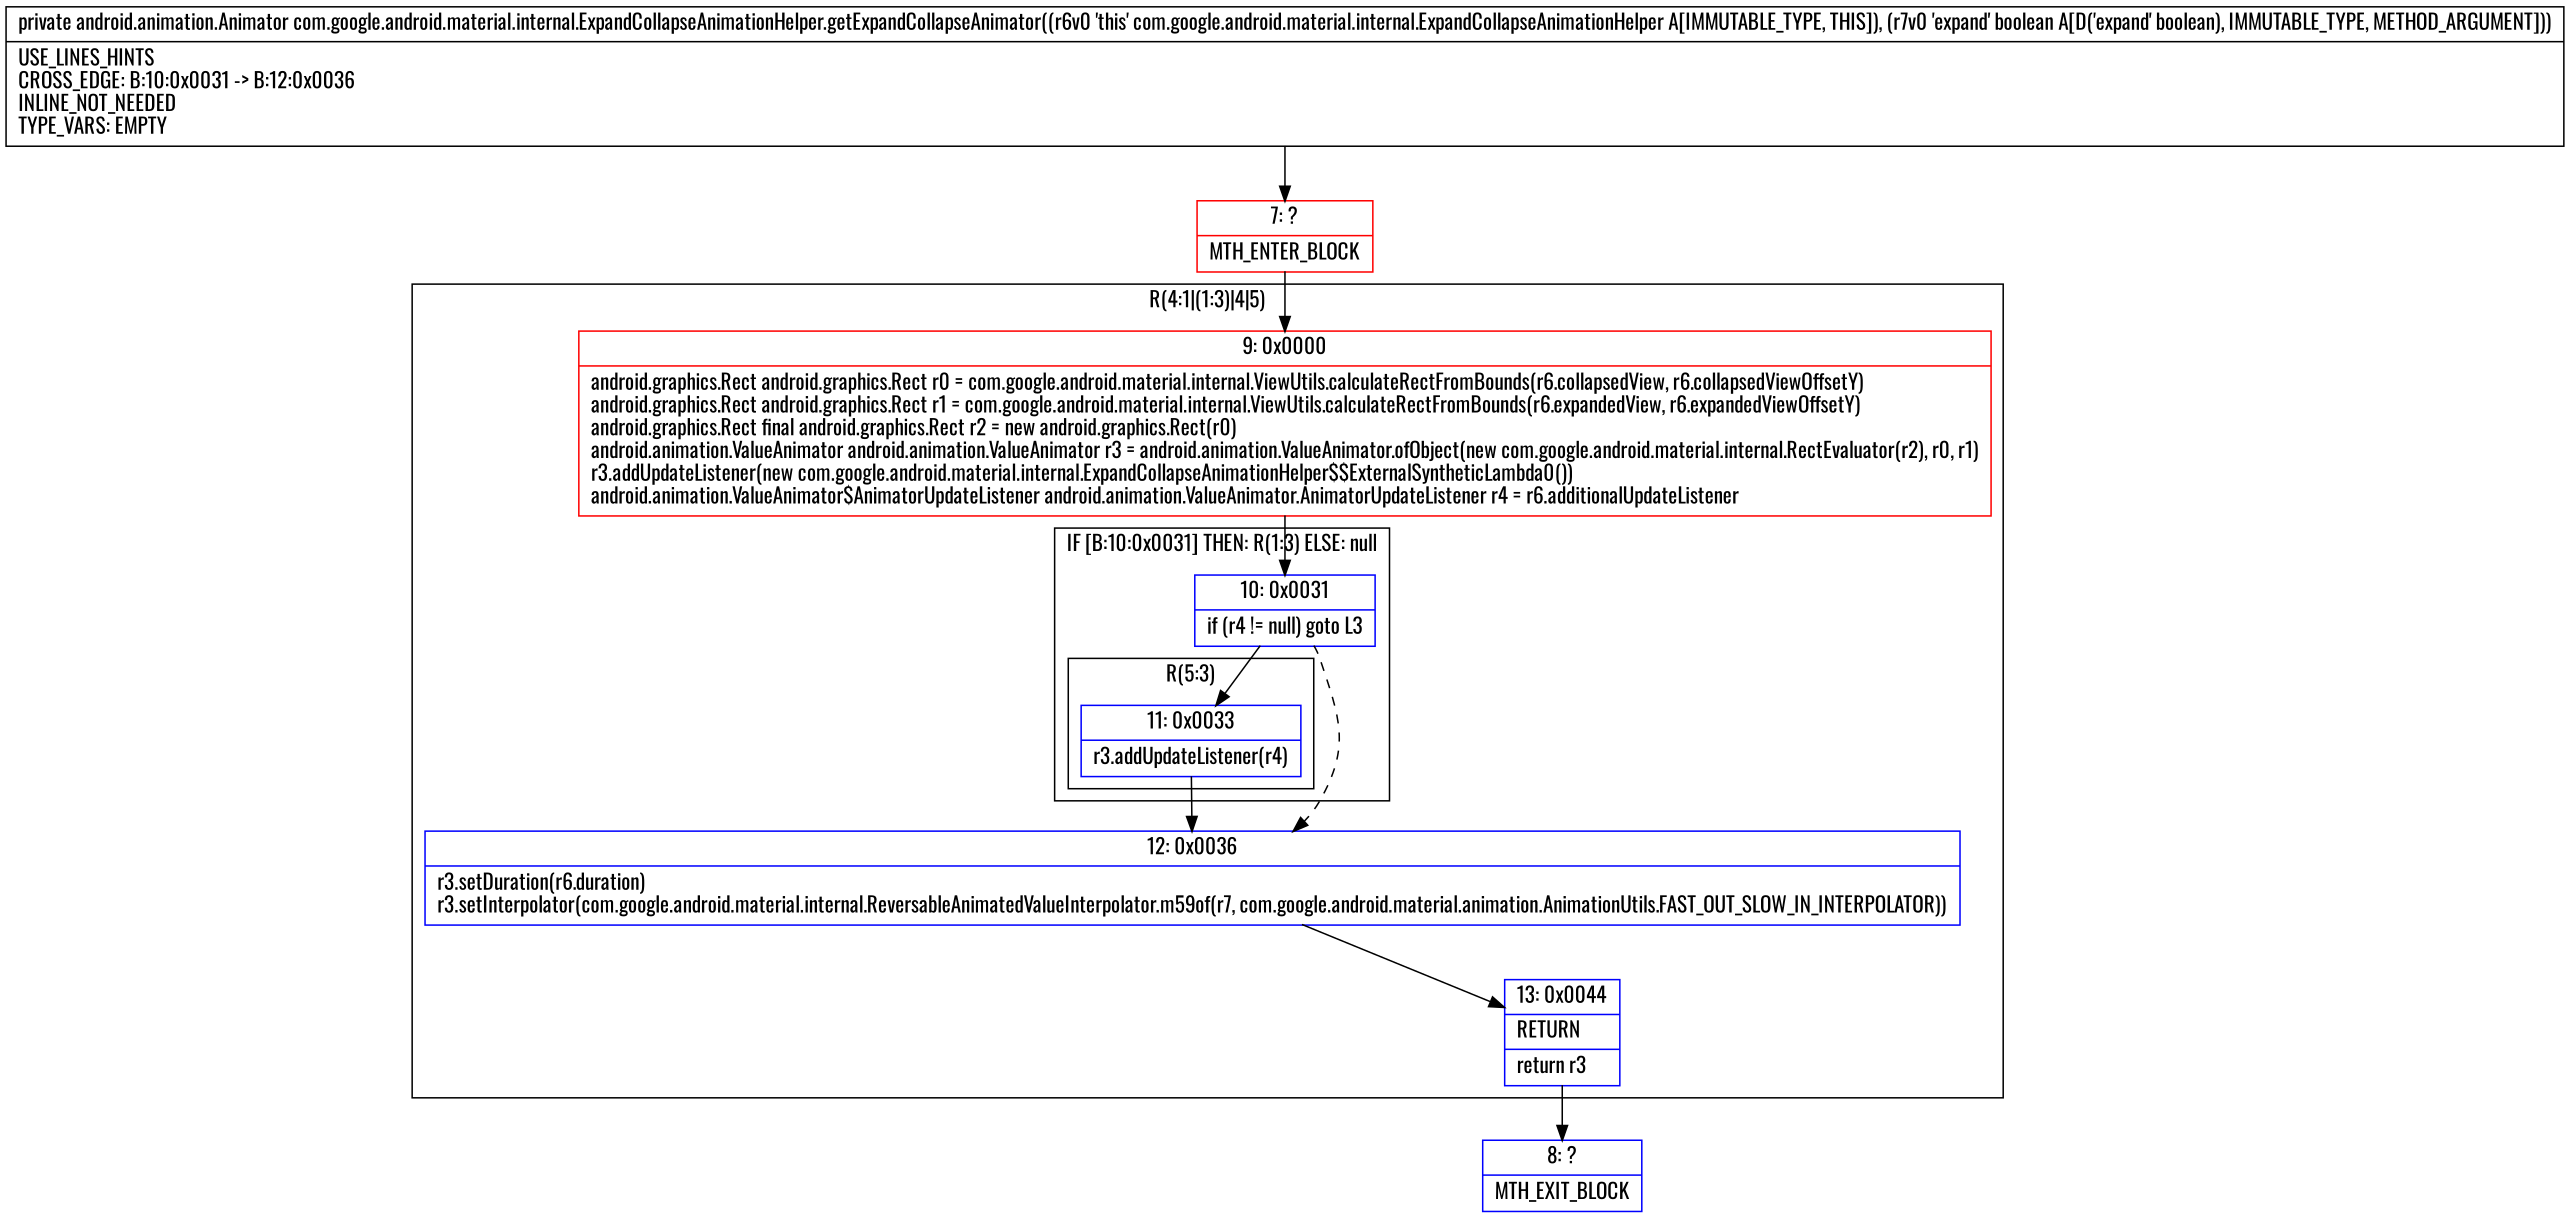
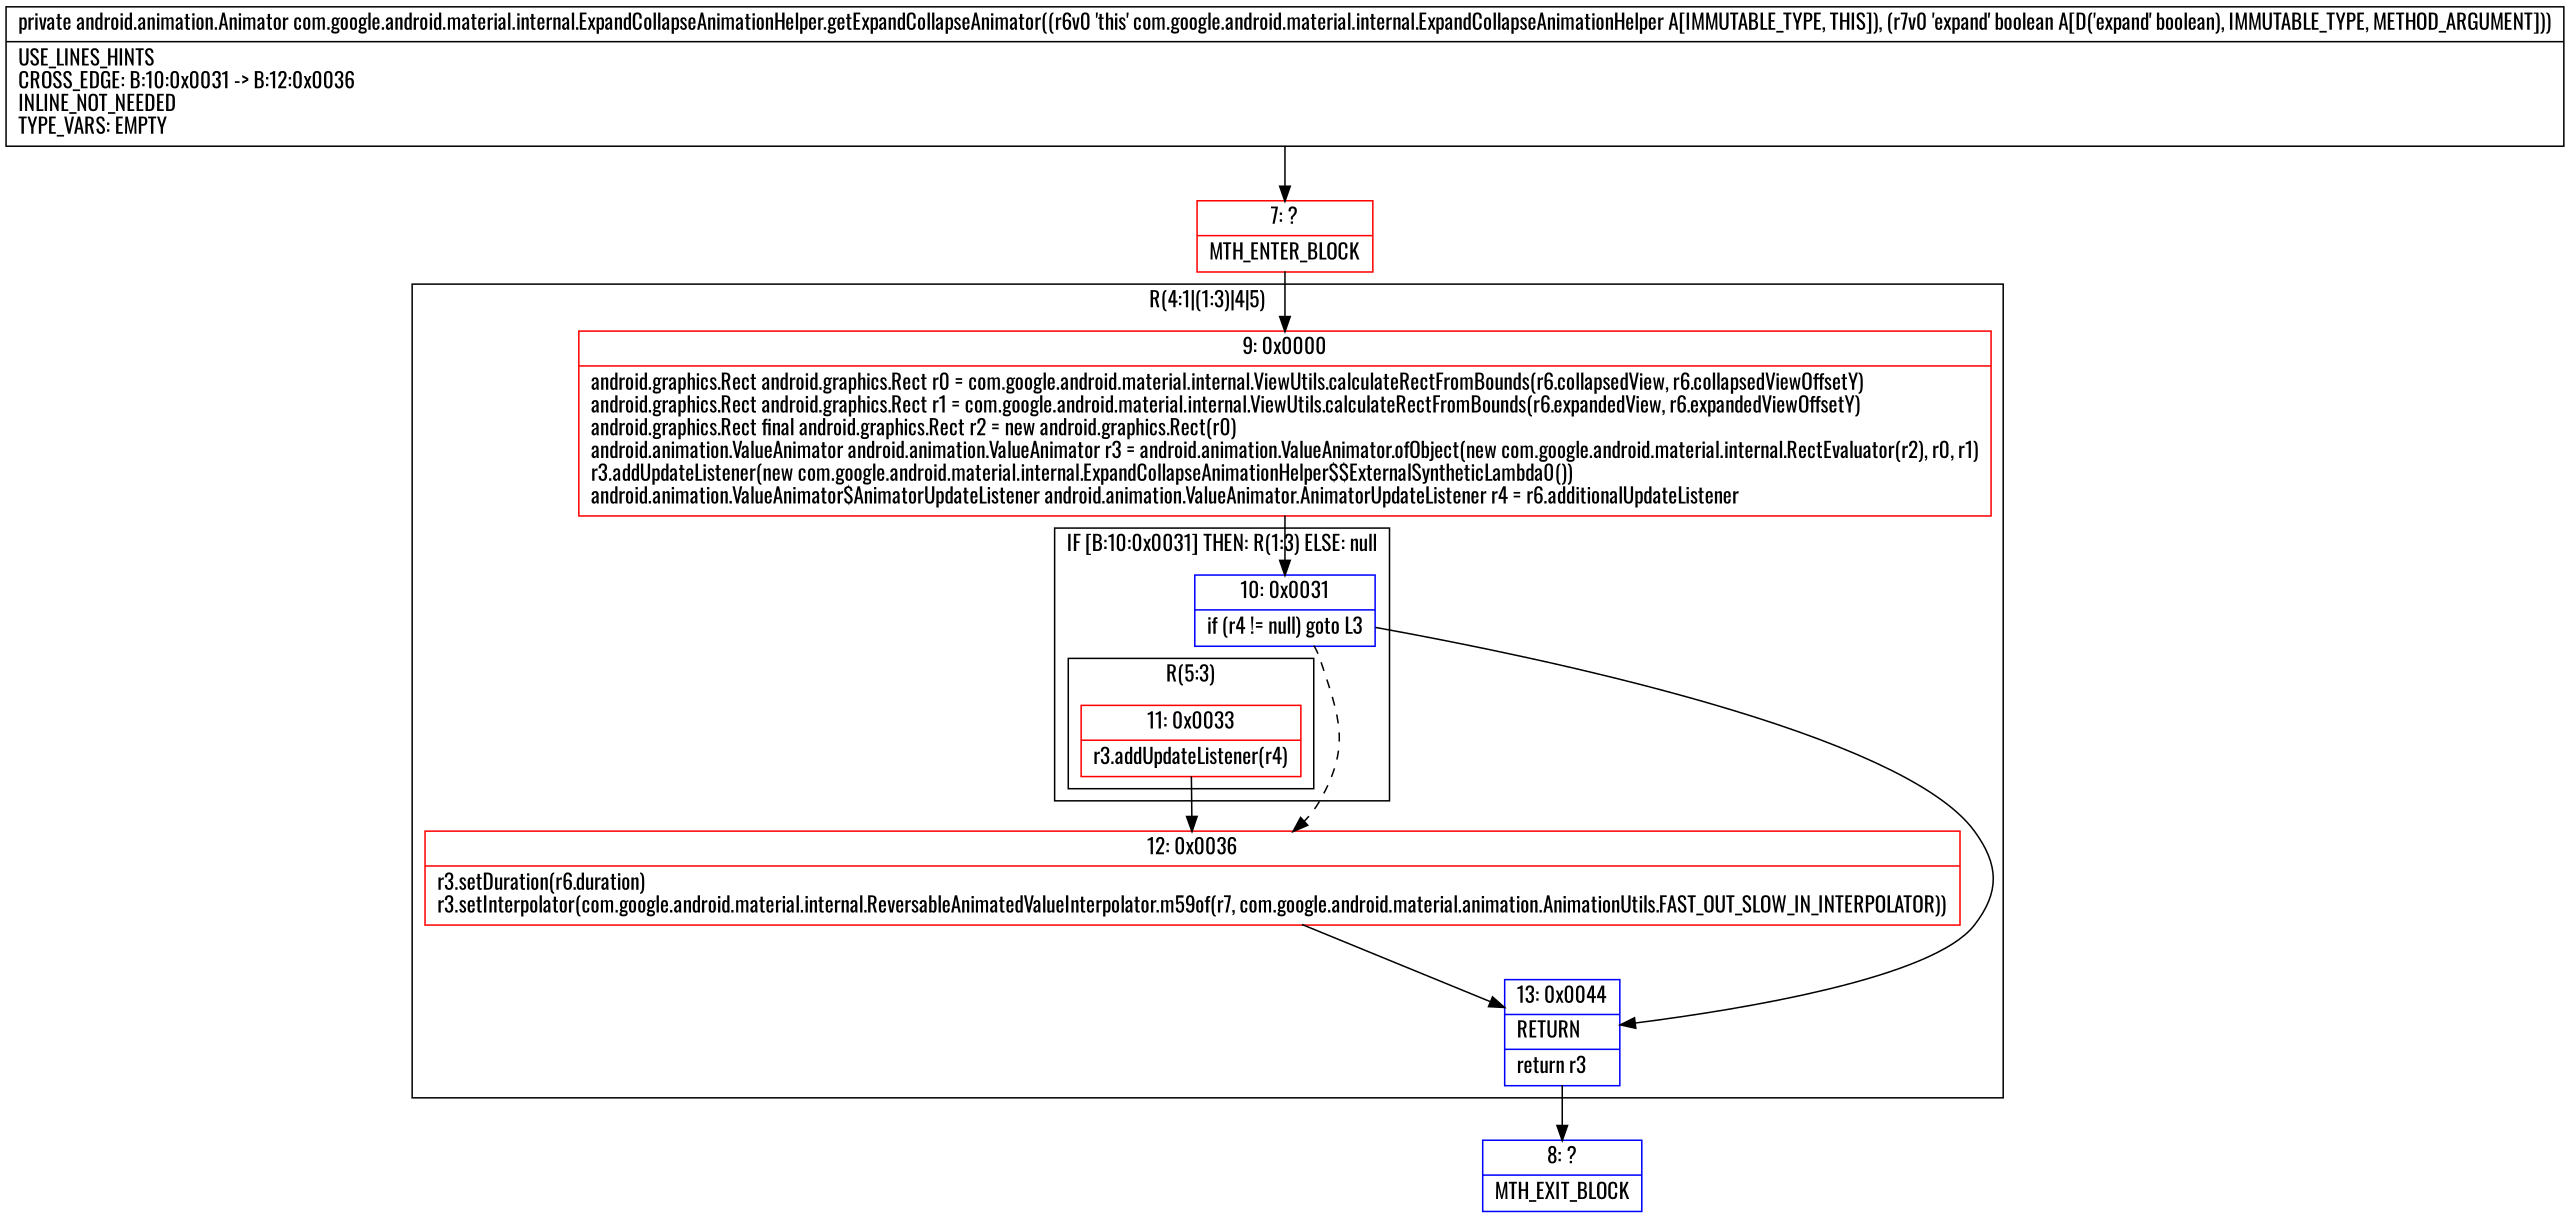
(1243, 670) -> (1903, 778)
(1191, 741) -> (1191, 741)
(1193, 878) -> (1193, 878)
